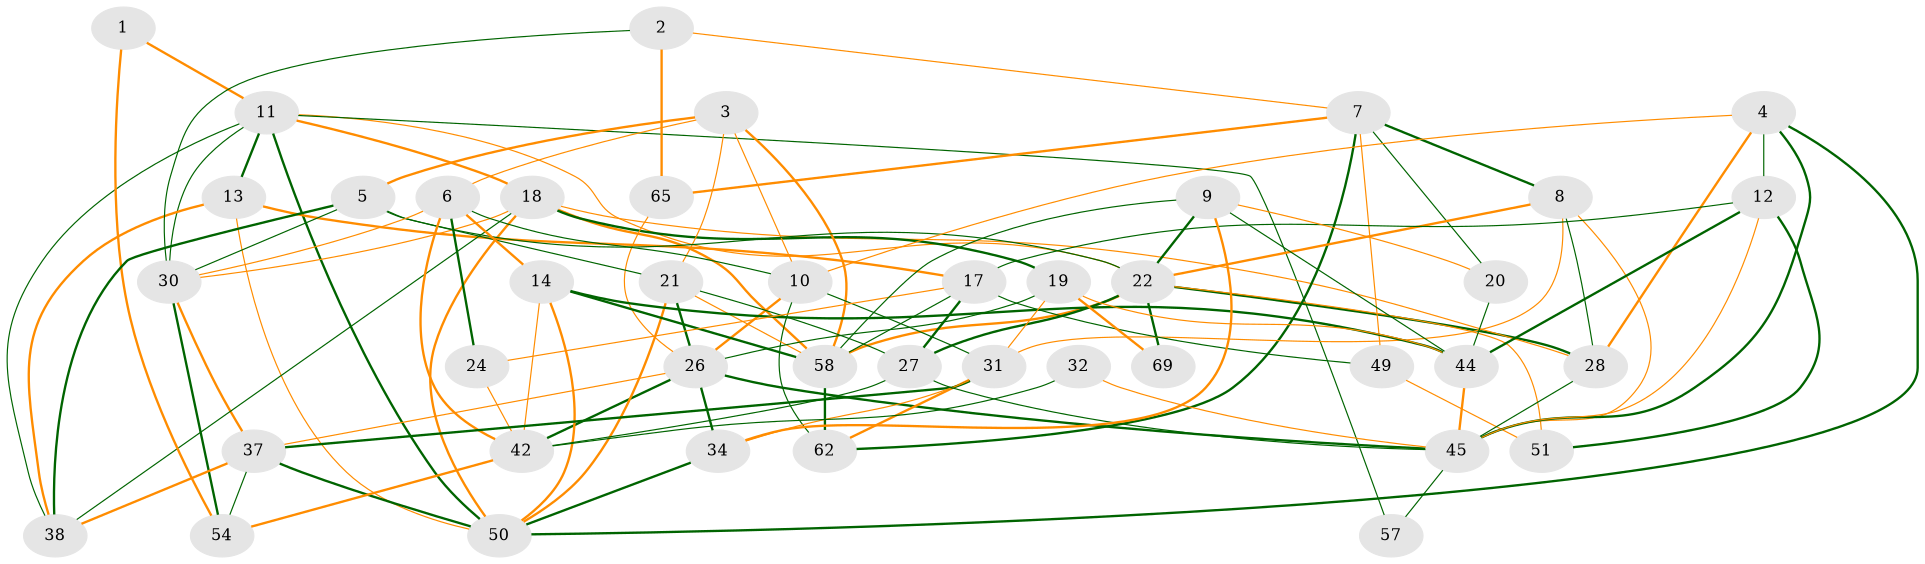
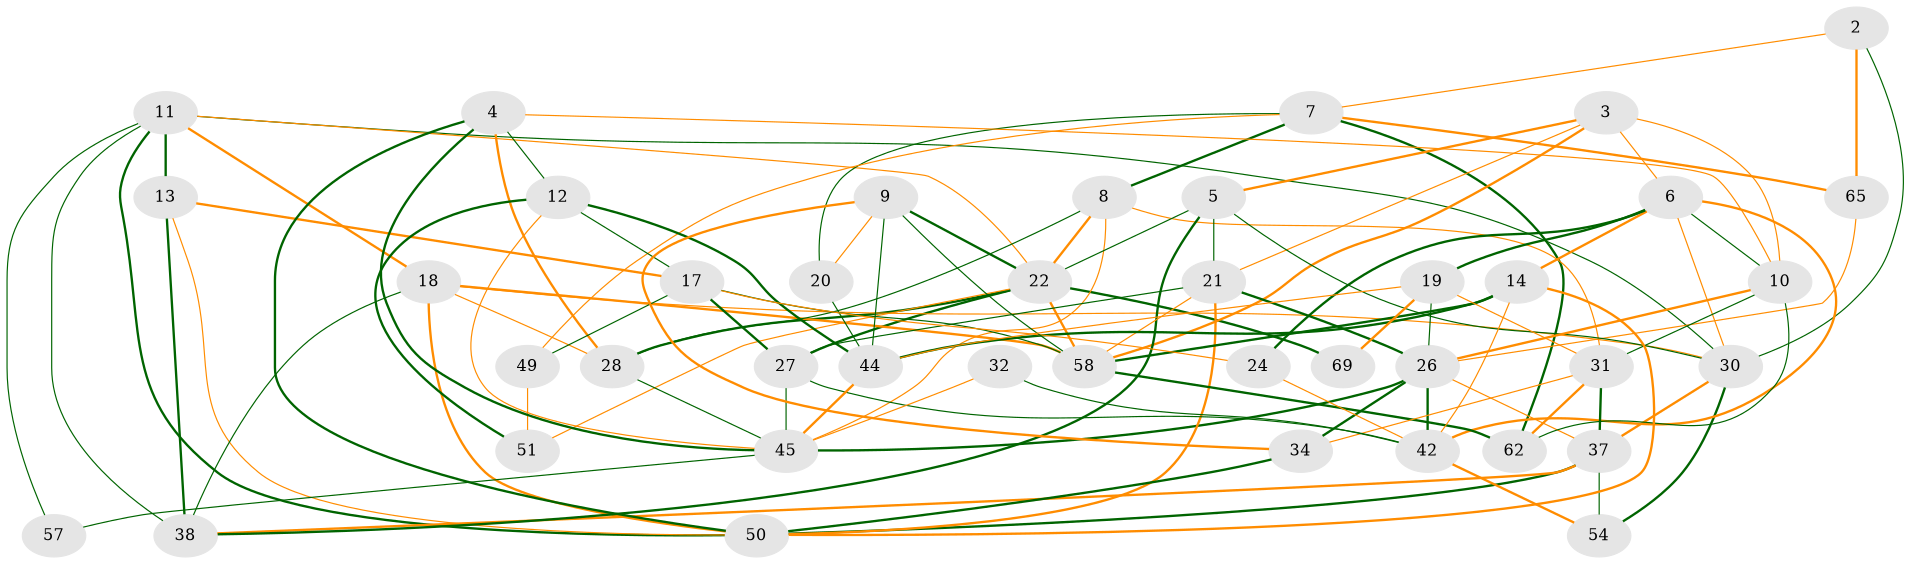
(123, 28) -> none
(796, 238) -> (1508, 250)
(42, 315) -> (176, 366)
